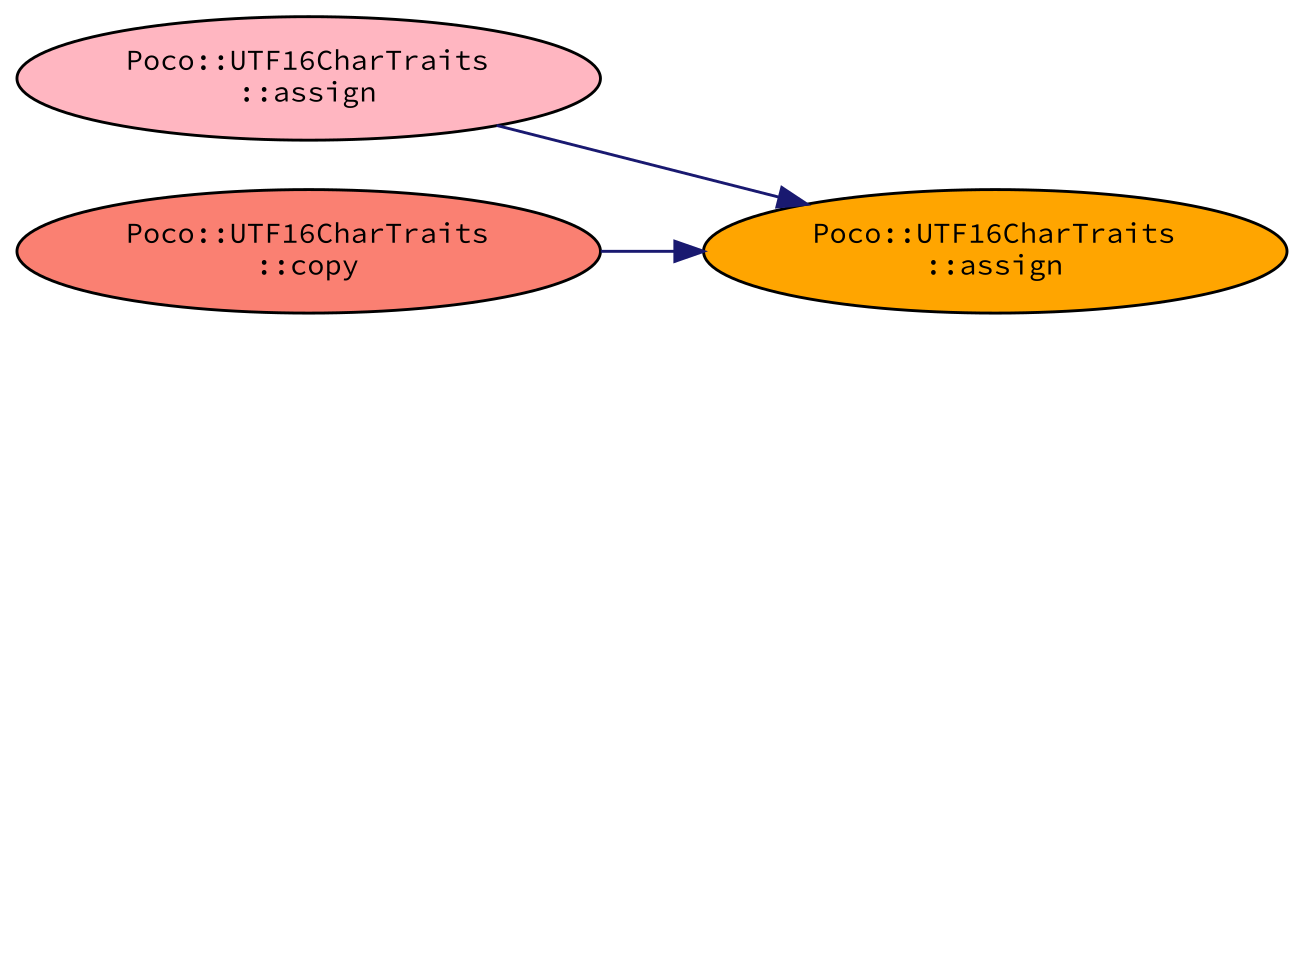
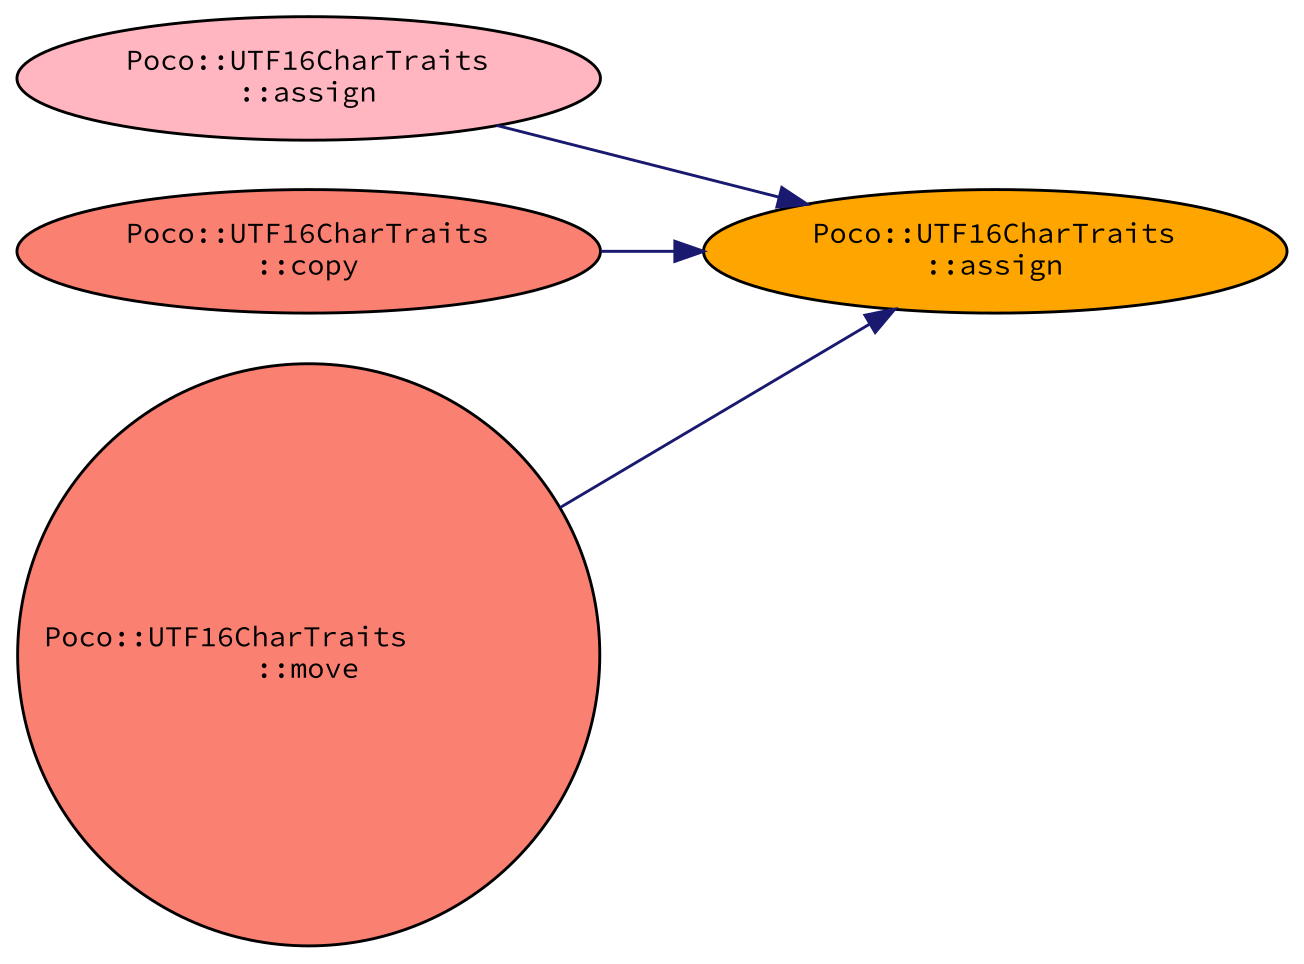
none -> (309, 655)
